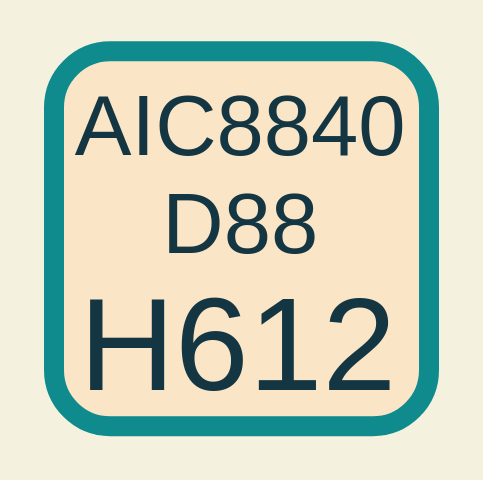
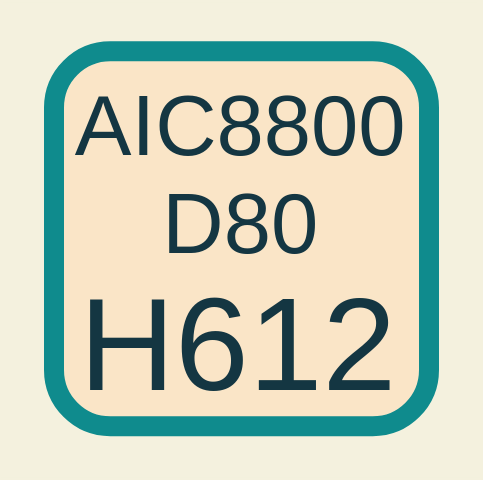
(241, 126) -> (241, 126)
(241, 224) -> (241, 224)
